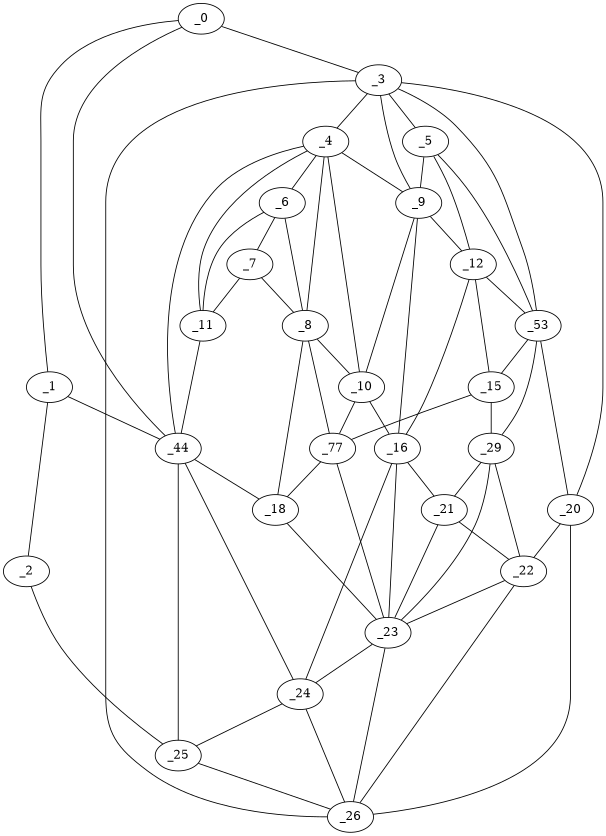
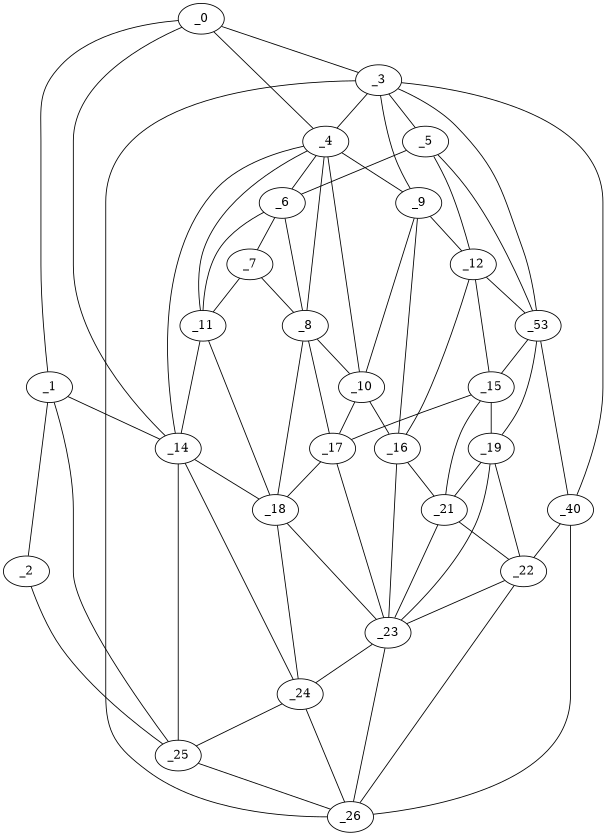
none -> (263, 80)
(422, 172) -> (354, 172)
none -> (239, 418)
none -> (456, 445)
(178, 449) -> (178, 449)
(333, 449) -> (333, 449)
(491, 449) -> (491, 449)
(571, 510) -> (571, 510)
(349, 571) -> (288, 602)
none -> (75, 584)
